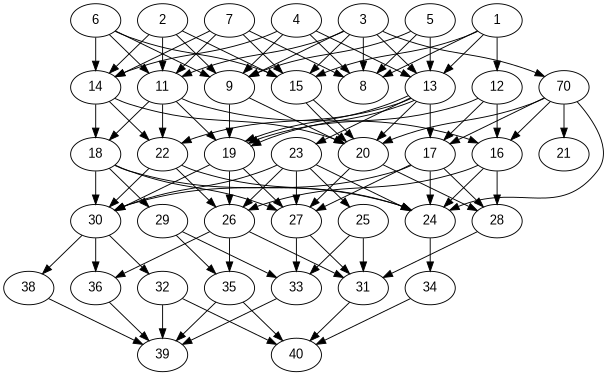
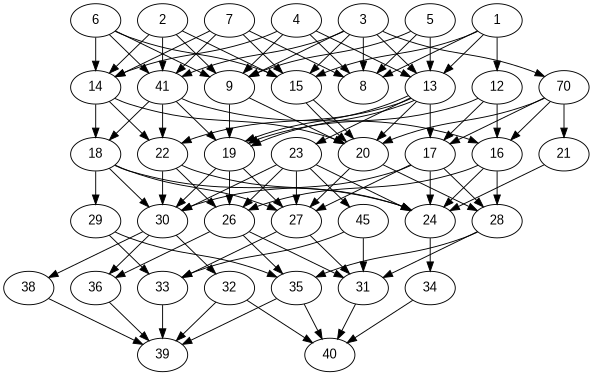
(163, 87) -> (163, 87)
(570, 193) -> (504, 185)
(363, 221) -> (363, 221)
none -> (401, 254)
